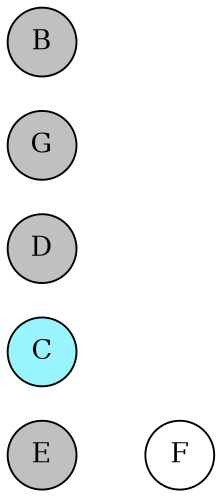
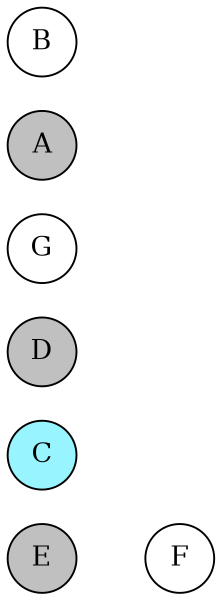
(42, 42) -> (42, 42)
(42, 145) -> (42, 249)
none -> (42, 145)
